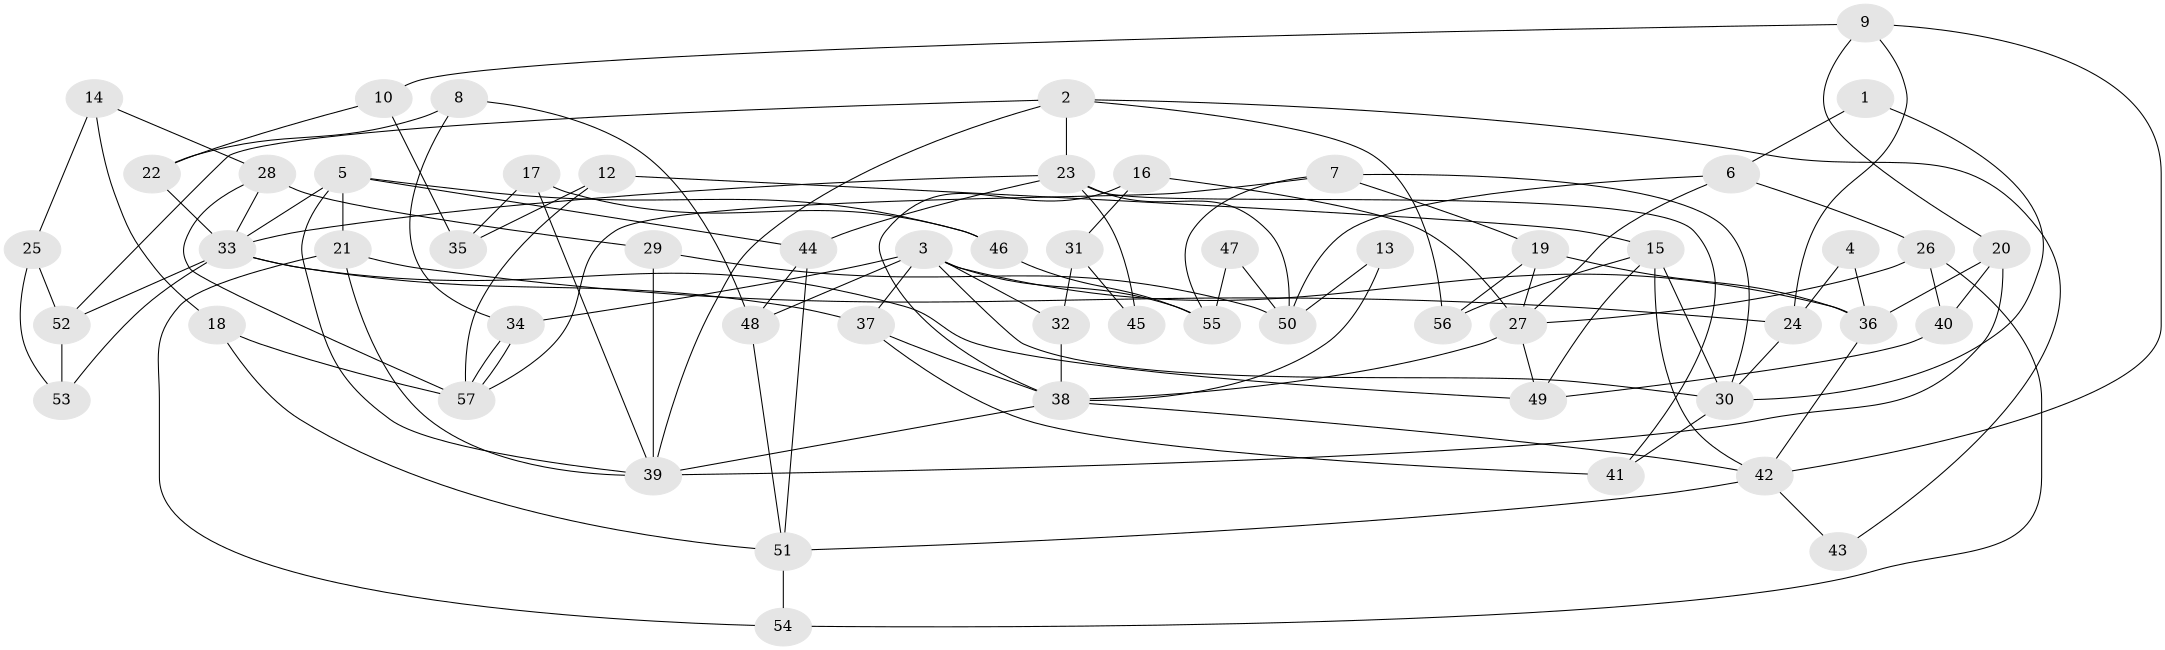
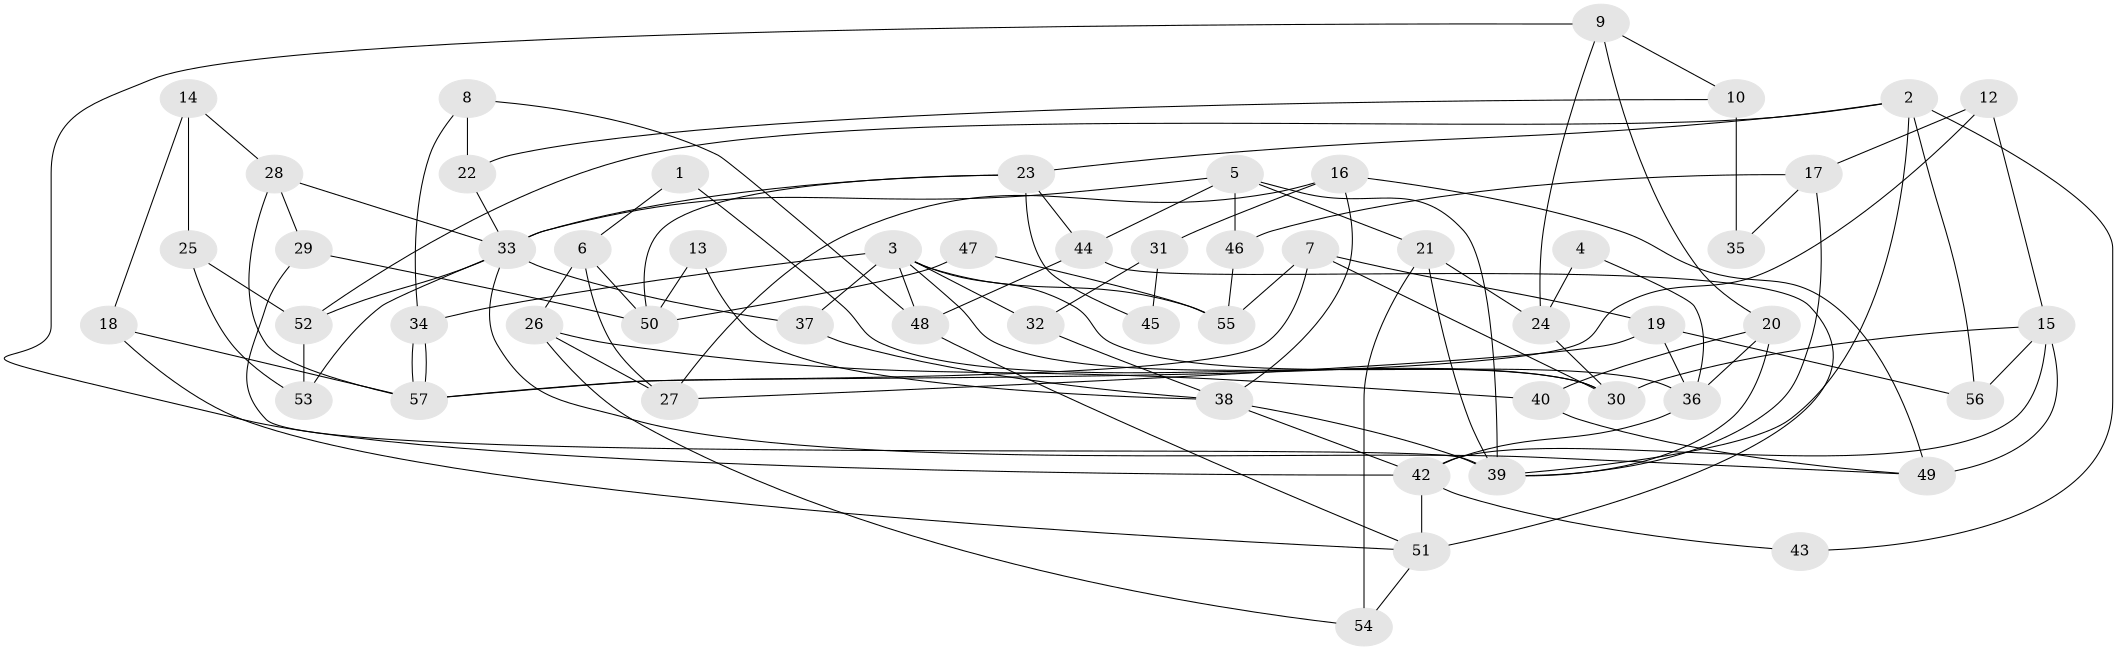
(533, 212) -> (1898, 138)
(1528, 363) -> (1687, 264)
(1244, 388) -> none
(1616, 476) -> none
